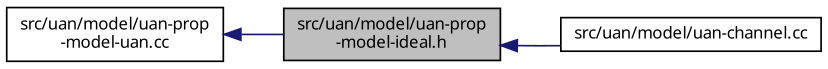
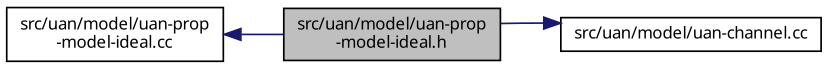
(115, 34) -> (115, 34)
(539, 46) -> (522, 23)
